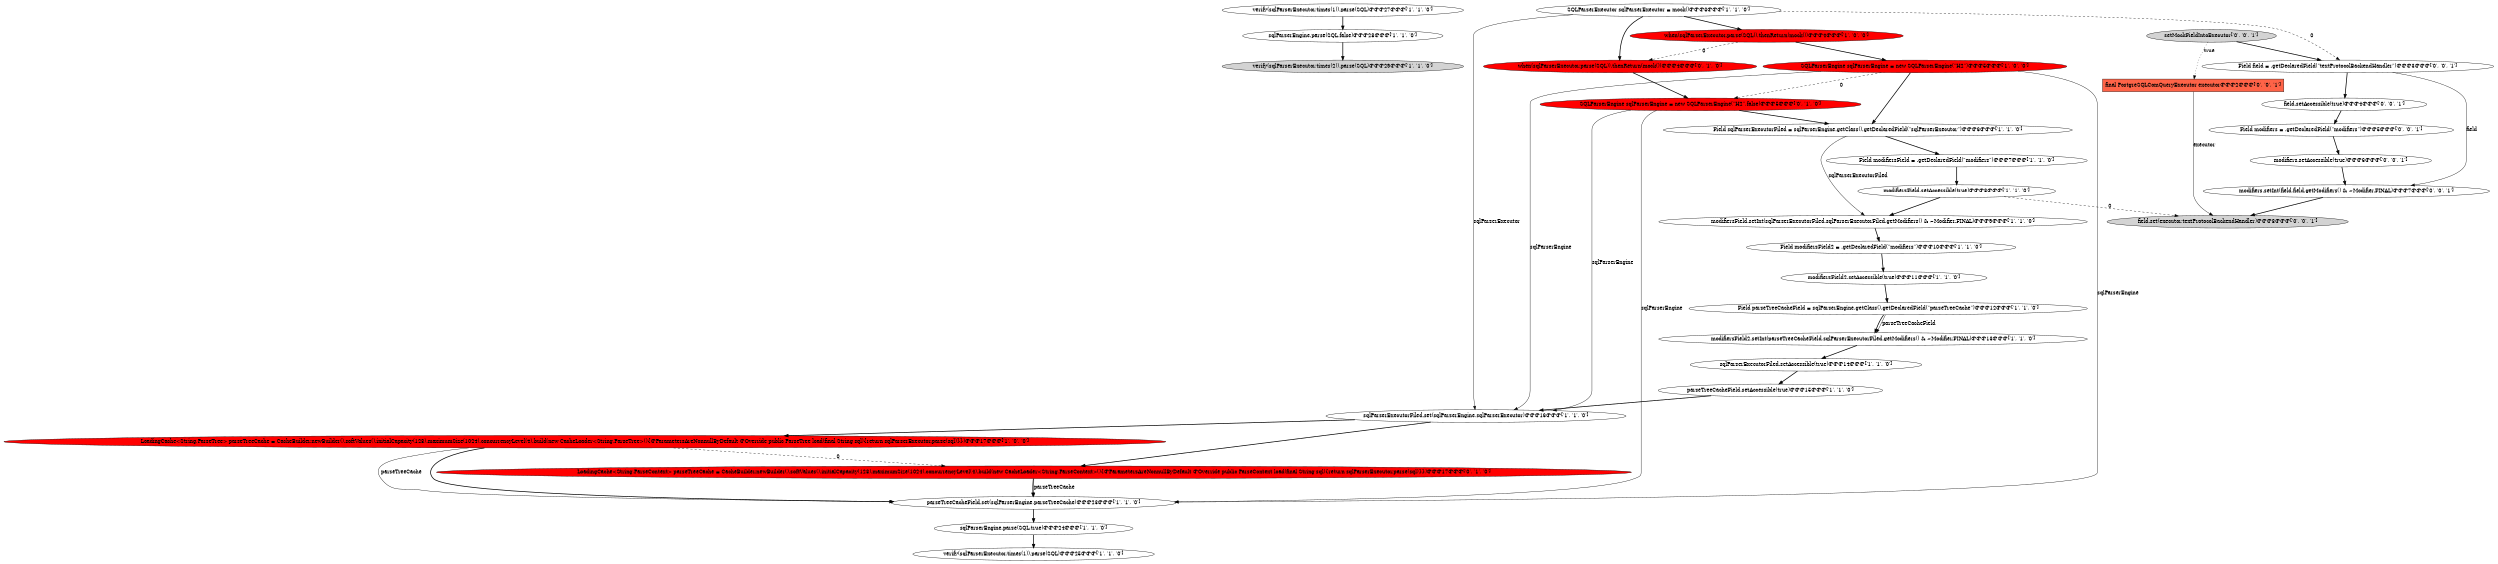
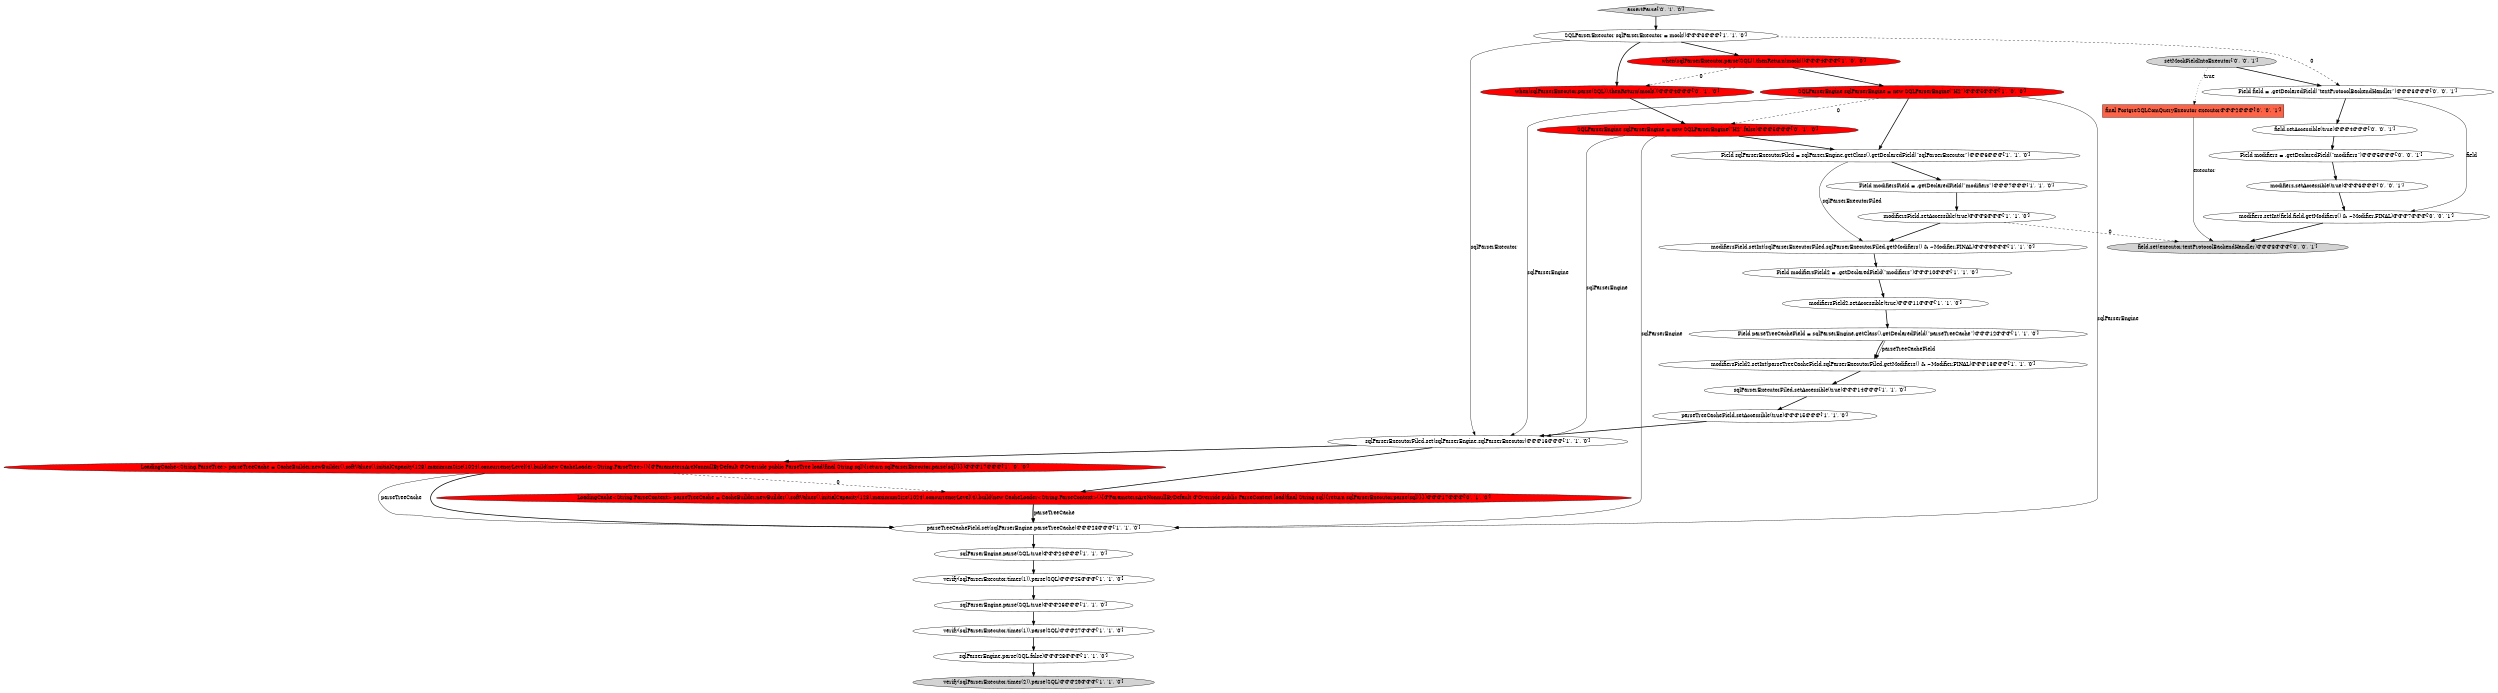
none -> (1656, 10)
none -> (1034, 605)
